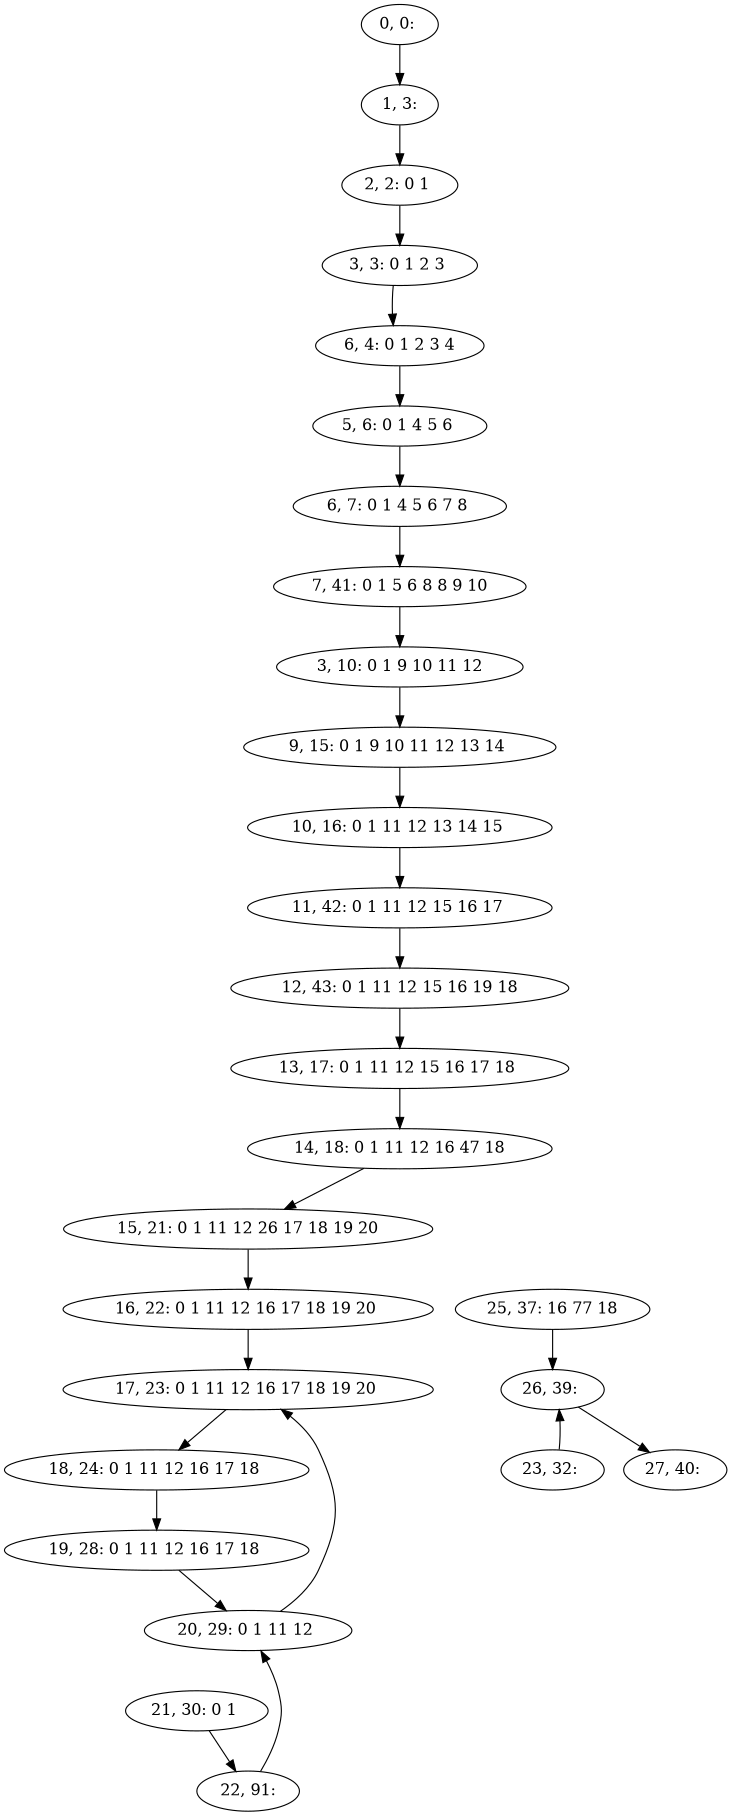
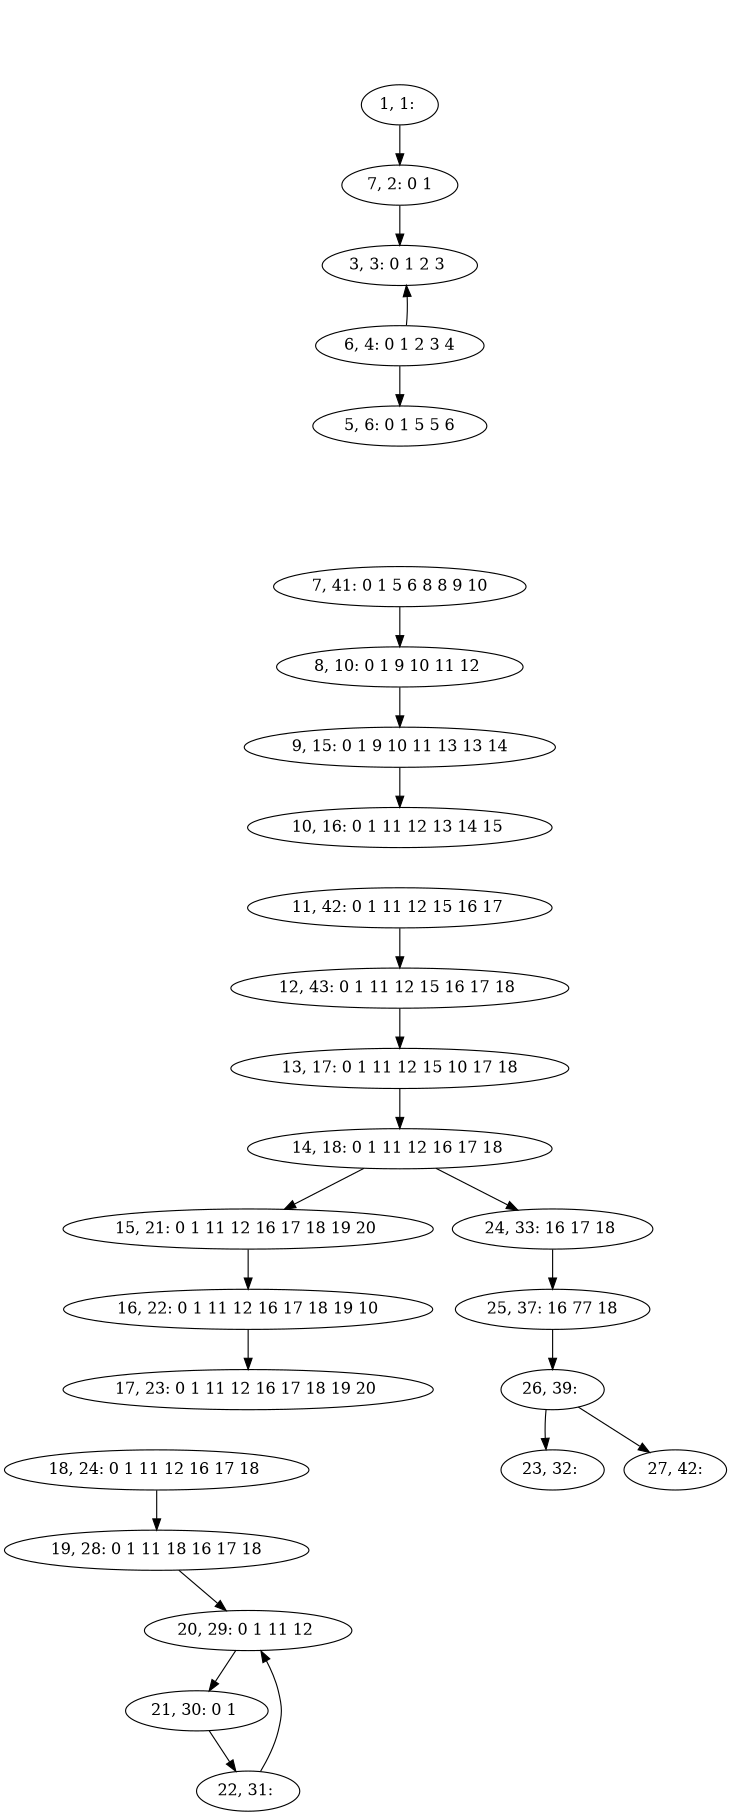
(400, 25) -> none
(400, 105) -> (400, 105)
(400, 185) -> (400, 185)
(392, 300) -> (407, 311)
(400, 426) -> (400, 426)
(400, 506) -> none
(400, 667) -> (400, 667)
(400, 747) -> (400, 747)
(400, 862) -> none
(400, 988) -> (400, 988)
(400, 1068) -> (400, 1068)
(400, 1149) -> (400, 1149)
(248, 1229) -> (248, 1229)
none -> (553, 1229)
(248, 1309) -> (248, 1309)
(207, 1426) -> none
(560, 1435) -> (545, 1424)
(675, 1470) -> (675, 1470)
(335, 1516) -> (226, 1666)
(157, 1550) -> (157, 1550)
(248, 1791) -> (248, 1791)
